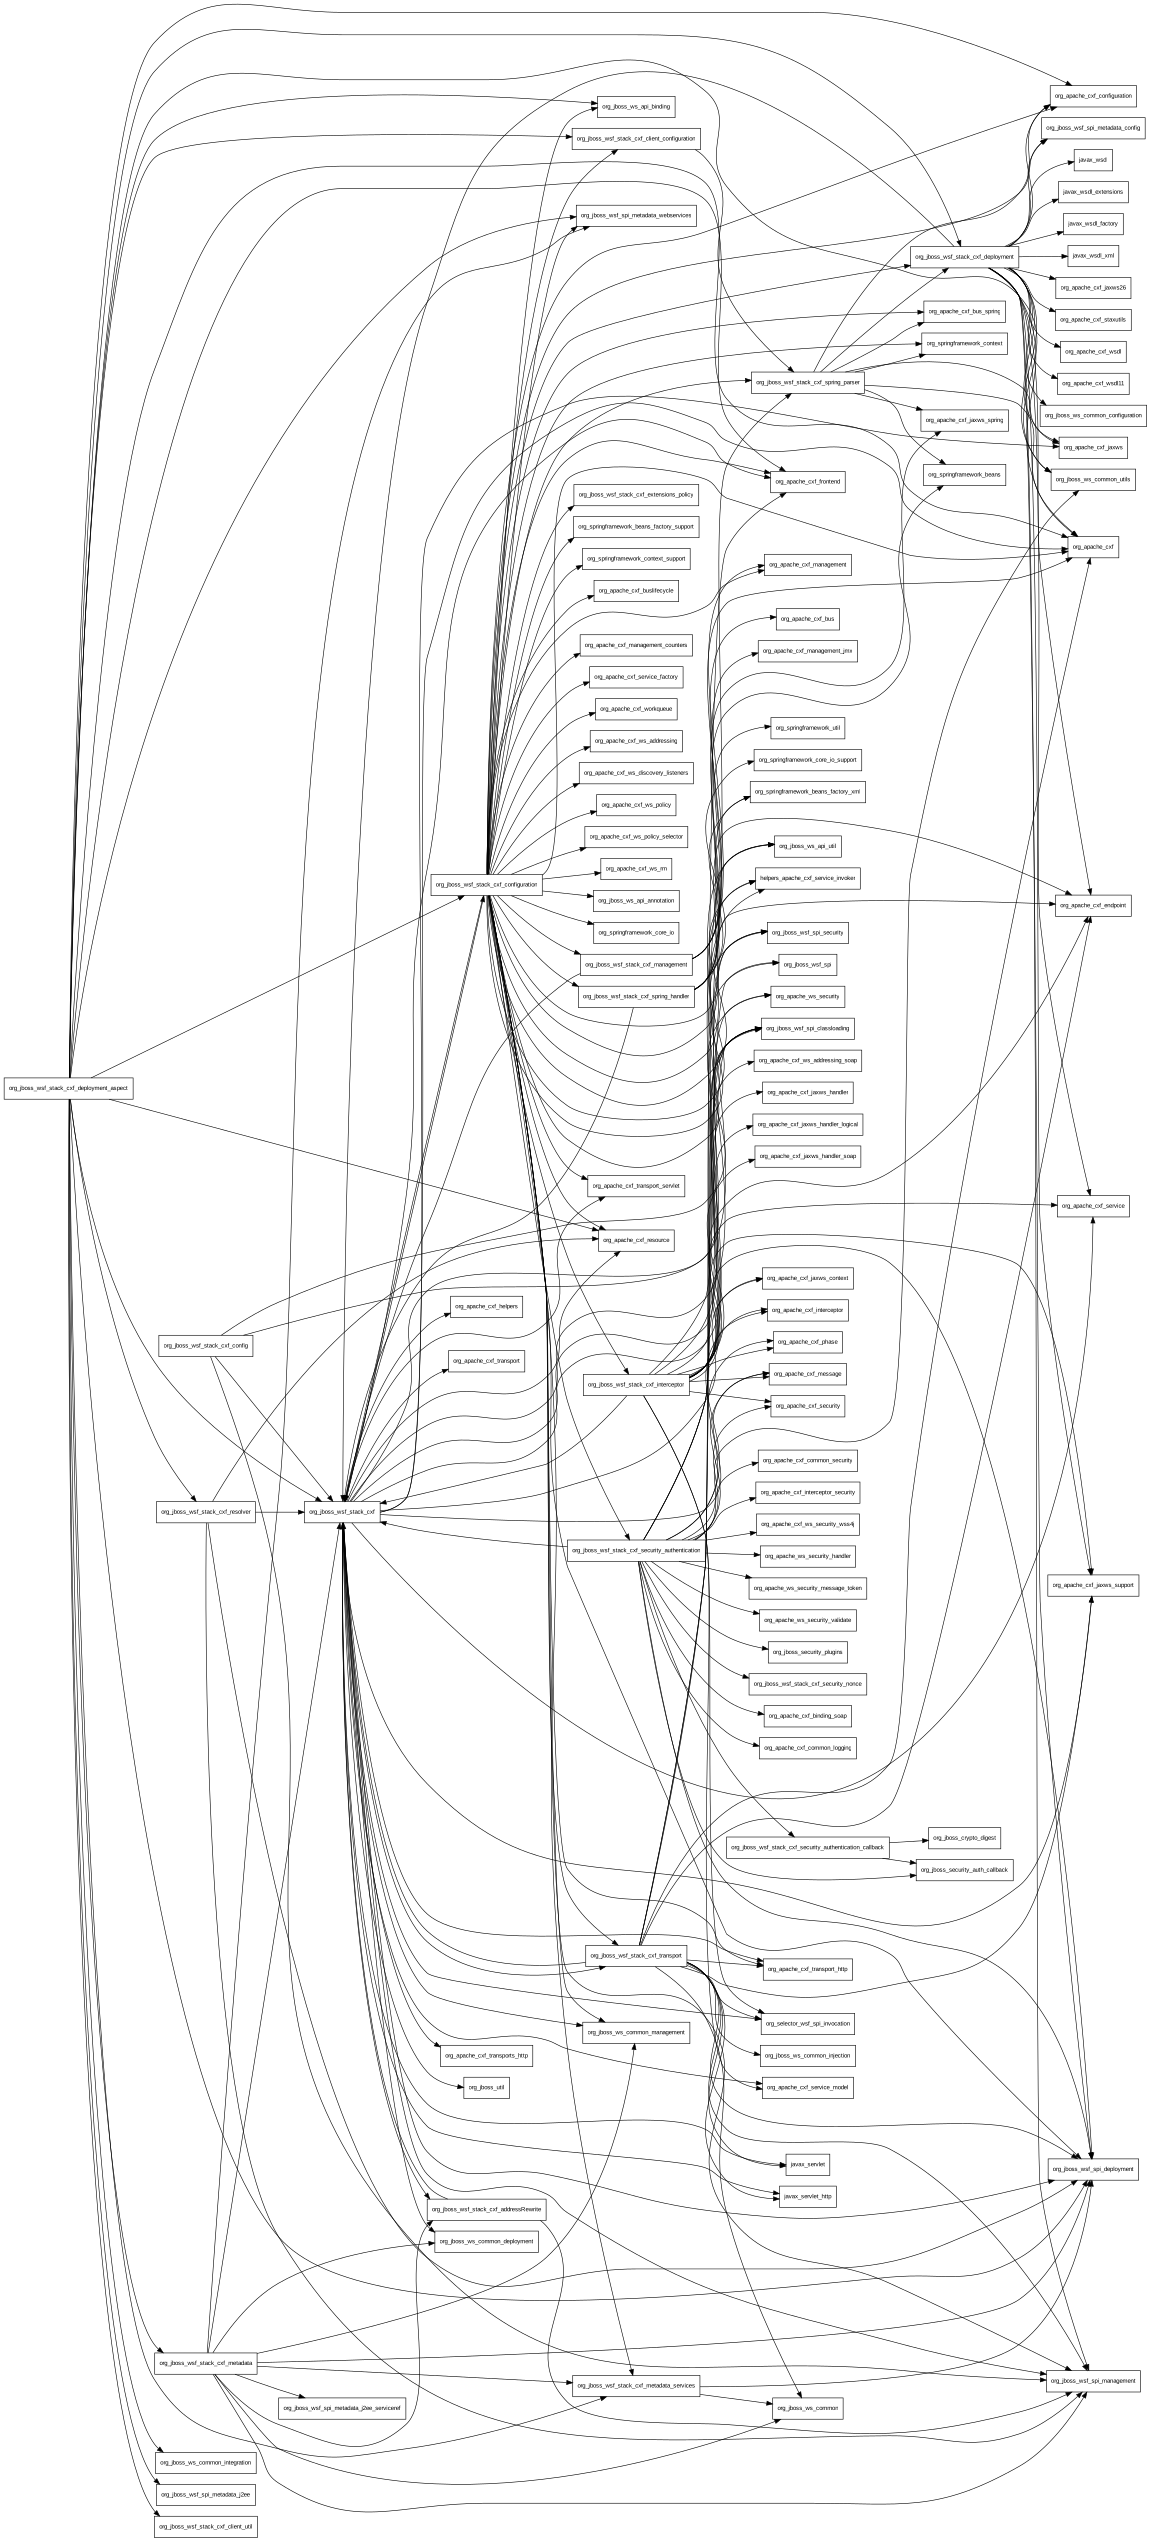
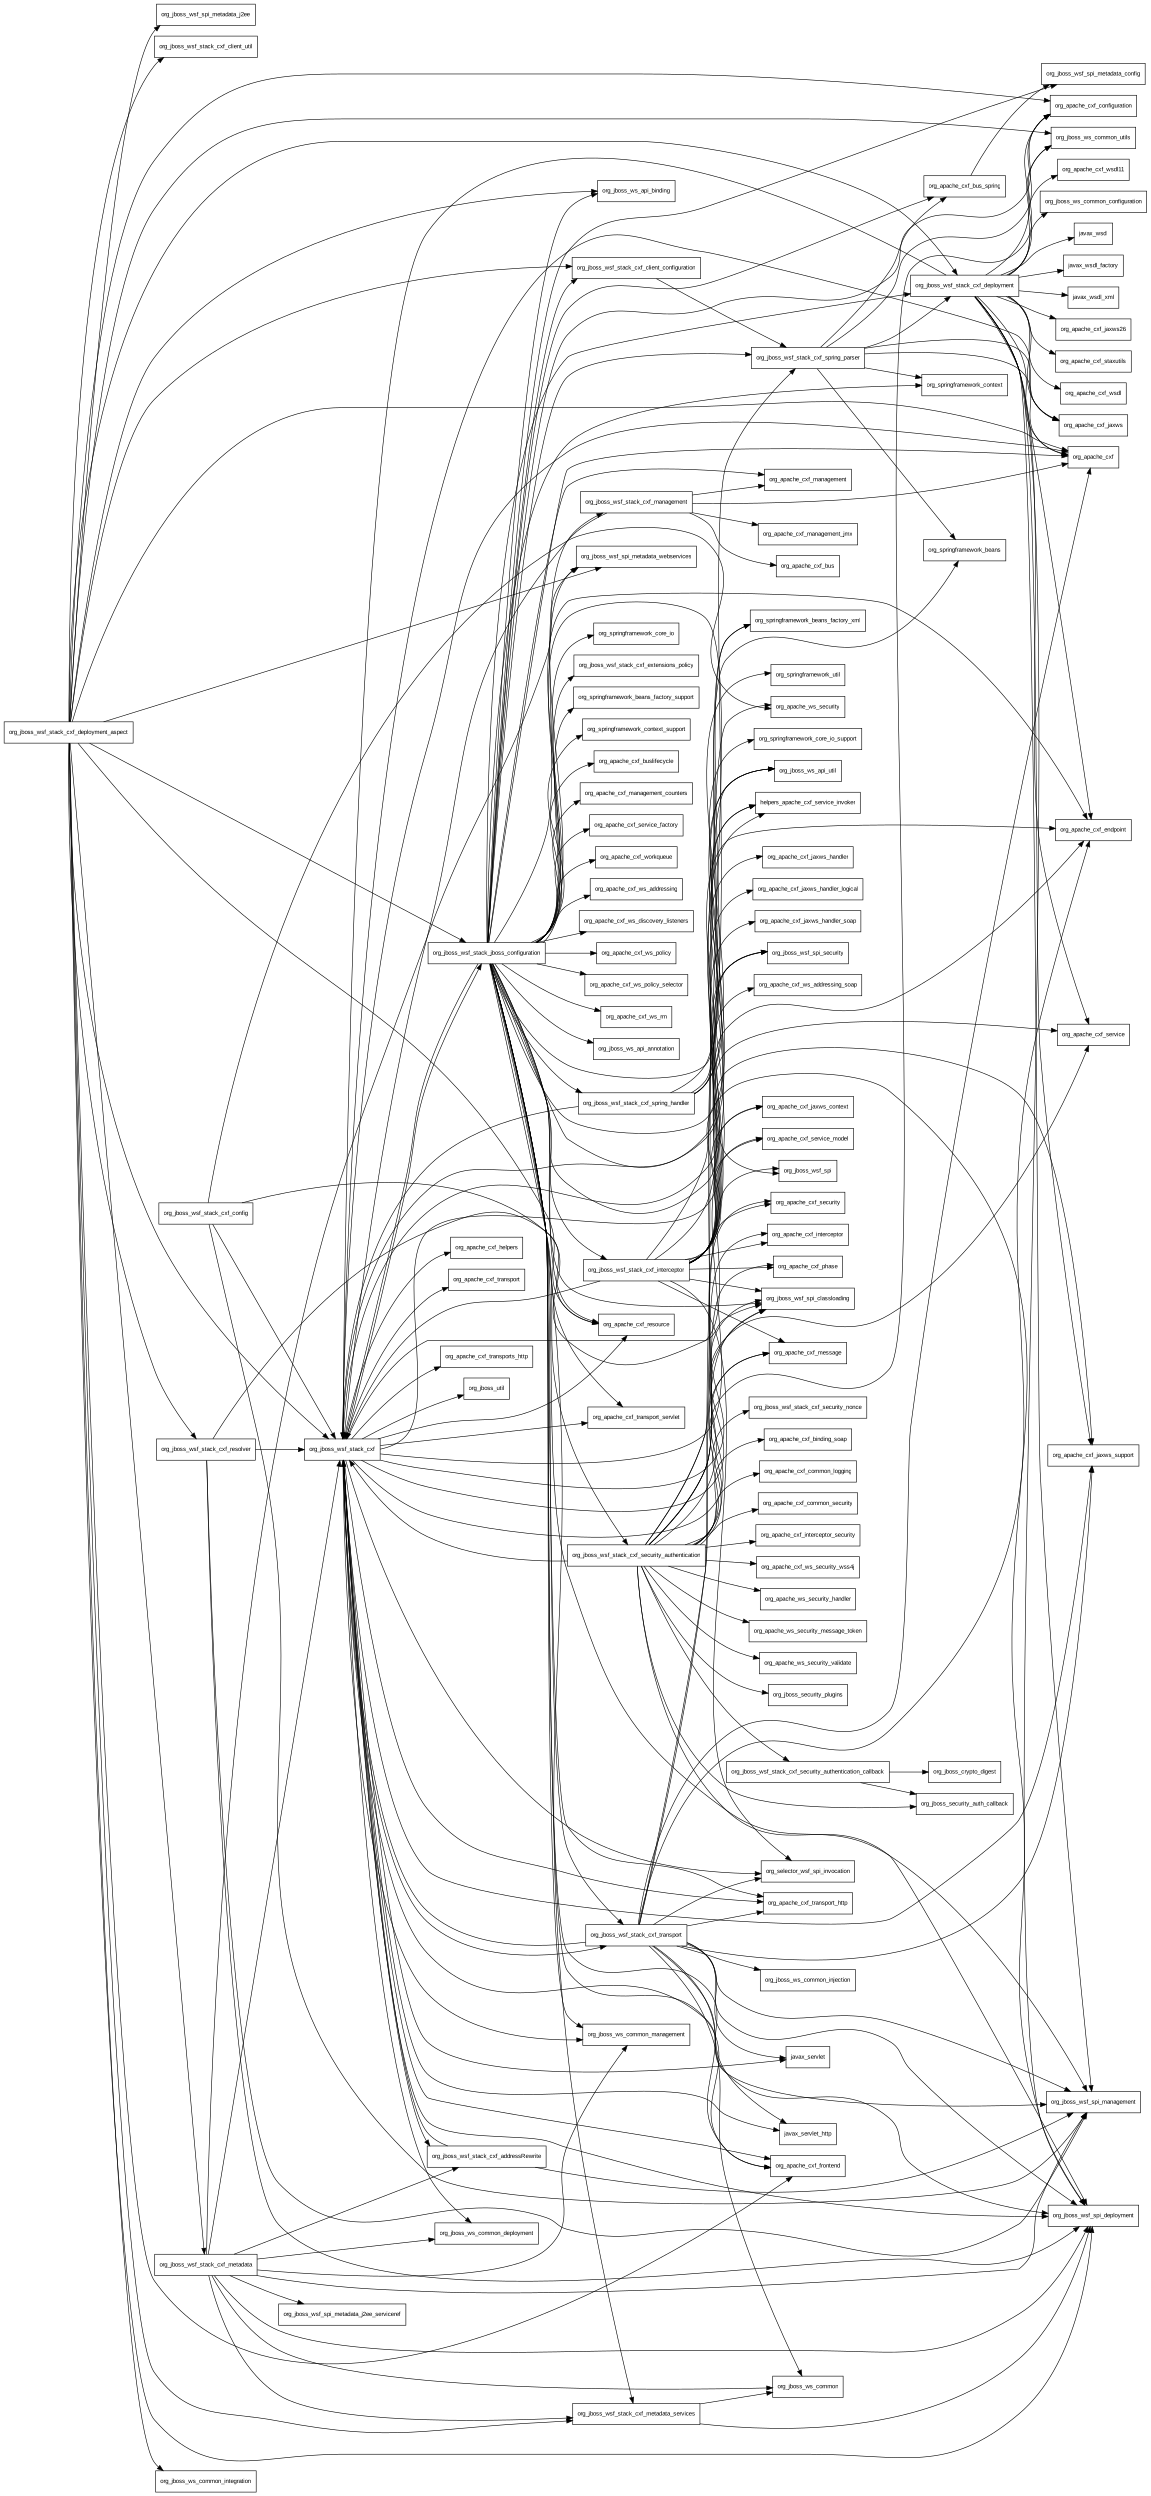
(1093, 192) -> none
(1030, 197) -> (1004, 125)
(965, 421) -> none
(487, 885) -> (487, 953)
